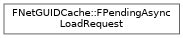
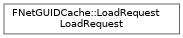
(92, 19) -> (92, 19)
